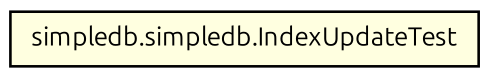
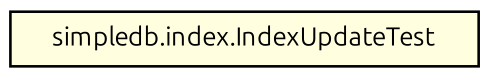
(245, 39) -> (245, 39)
